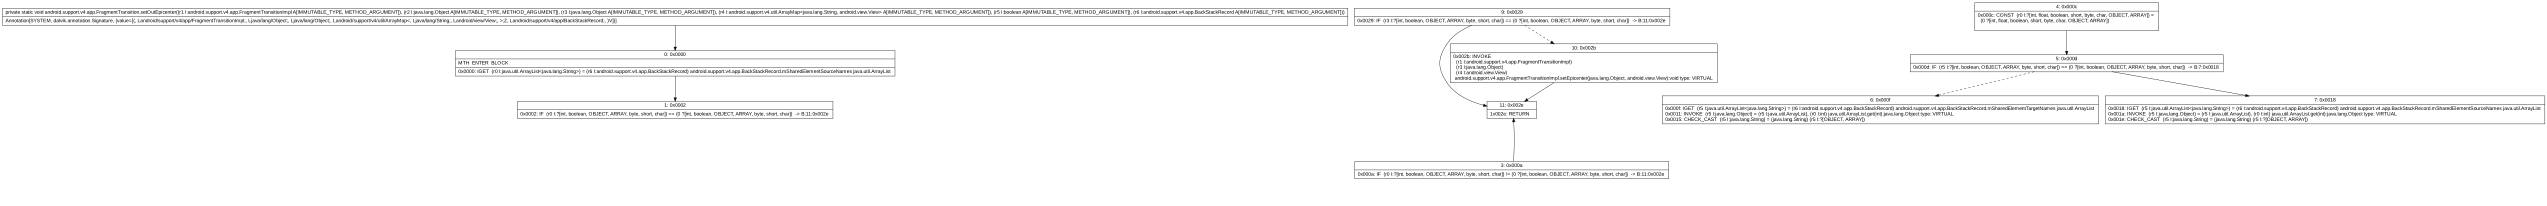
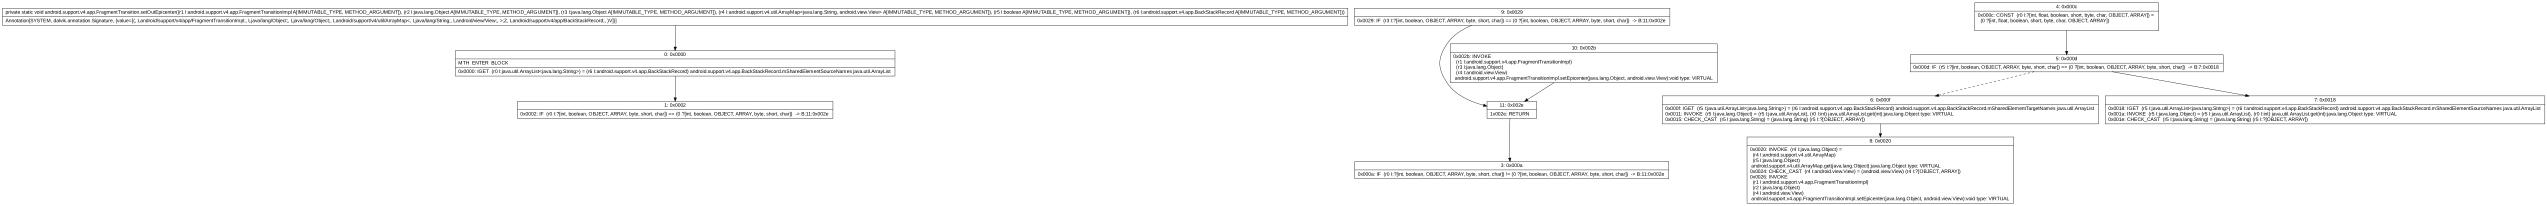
(1538, 34) -> none
(1514, 142) -> (1509, 138)
none -> (1880, 170)
